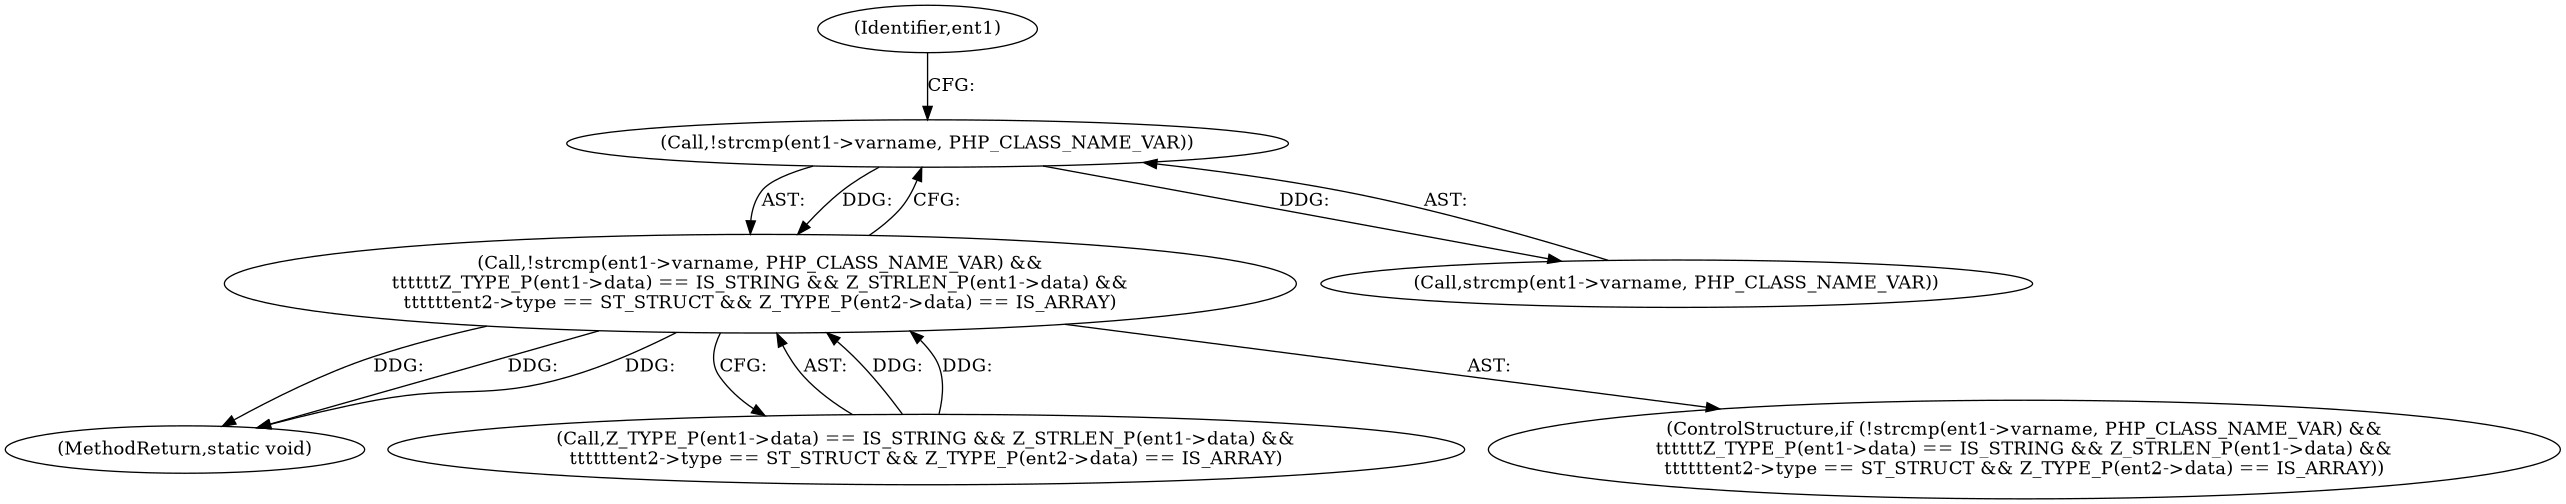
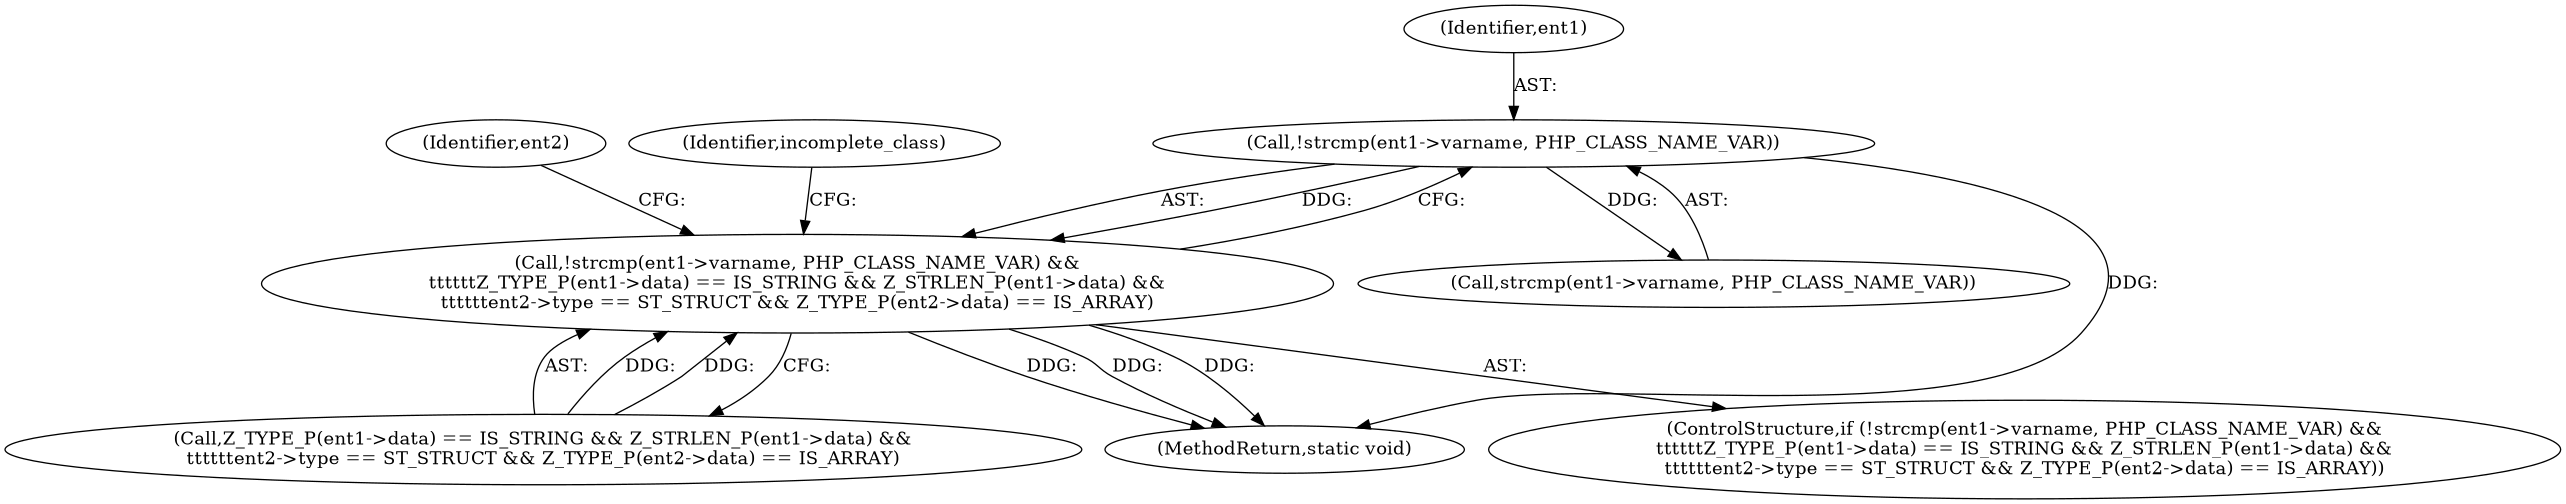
(955, 86) -> (1539, 86)
none -> (496, 144)
none -> (815, 144)
none -> (1934, 387)
